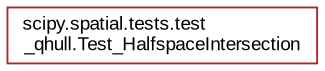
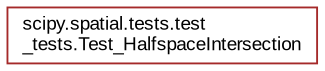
(162, 35) -> (162, 35)
